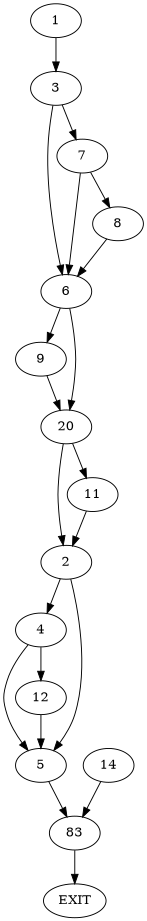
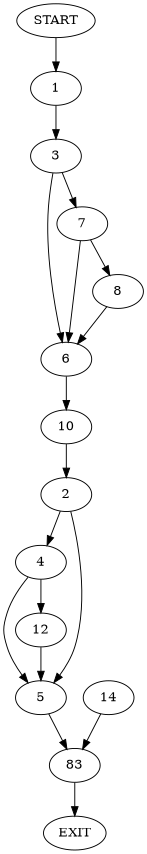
none -> (56, 21)
(41, 359) -> none
(66, 427) -> (66, 427)
(93, 495) -> none
